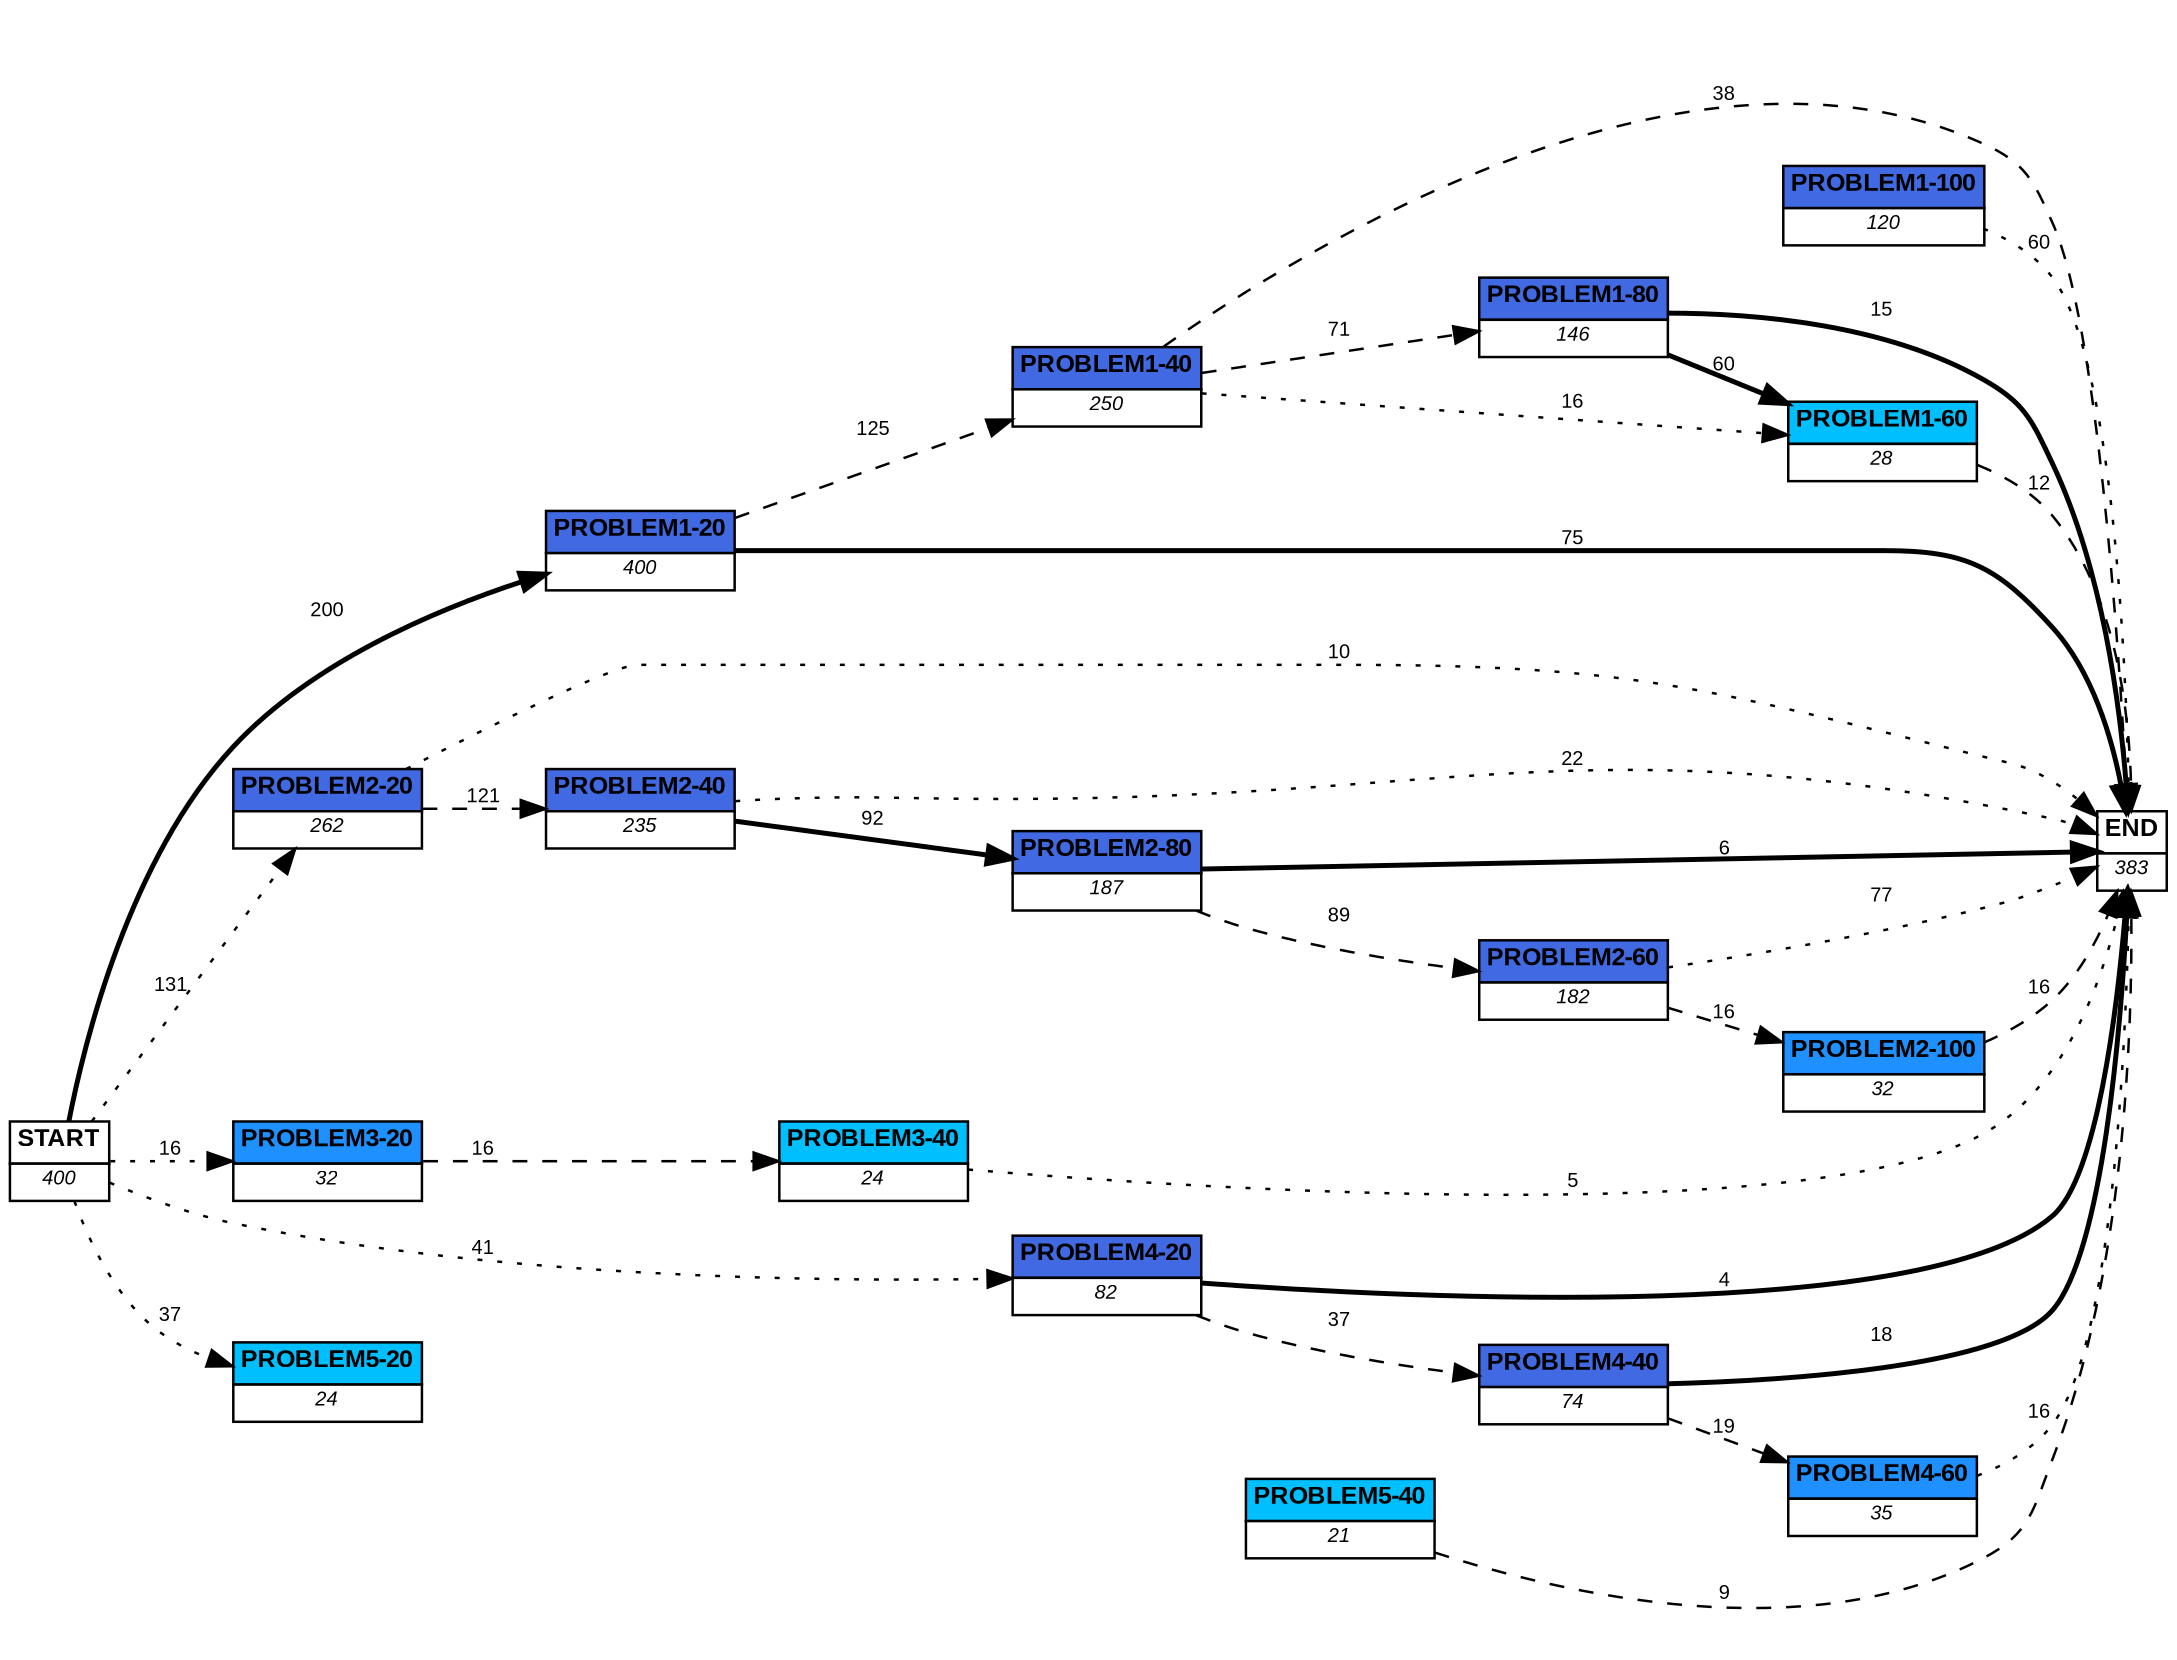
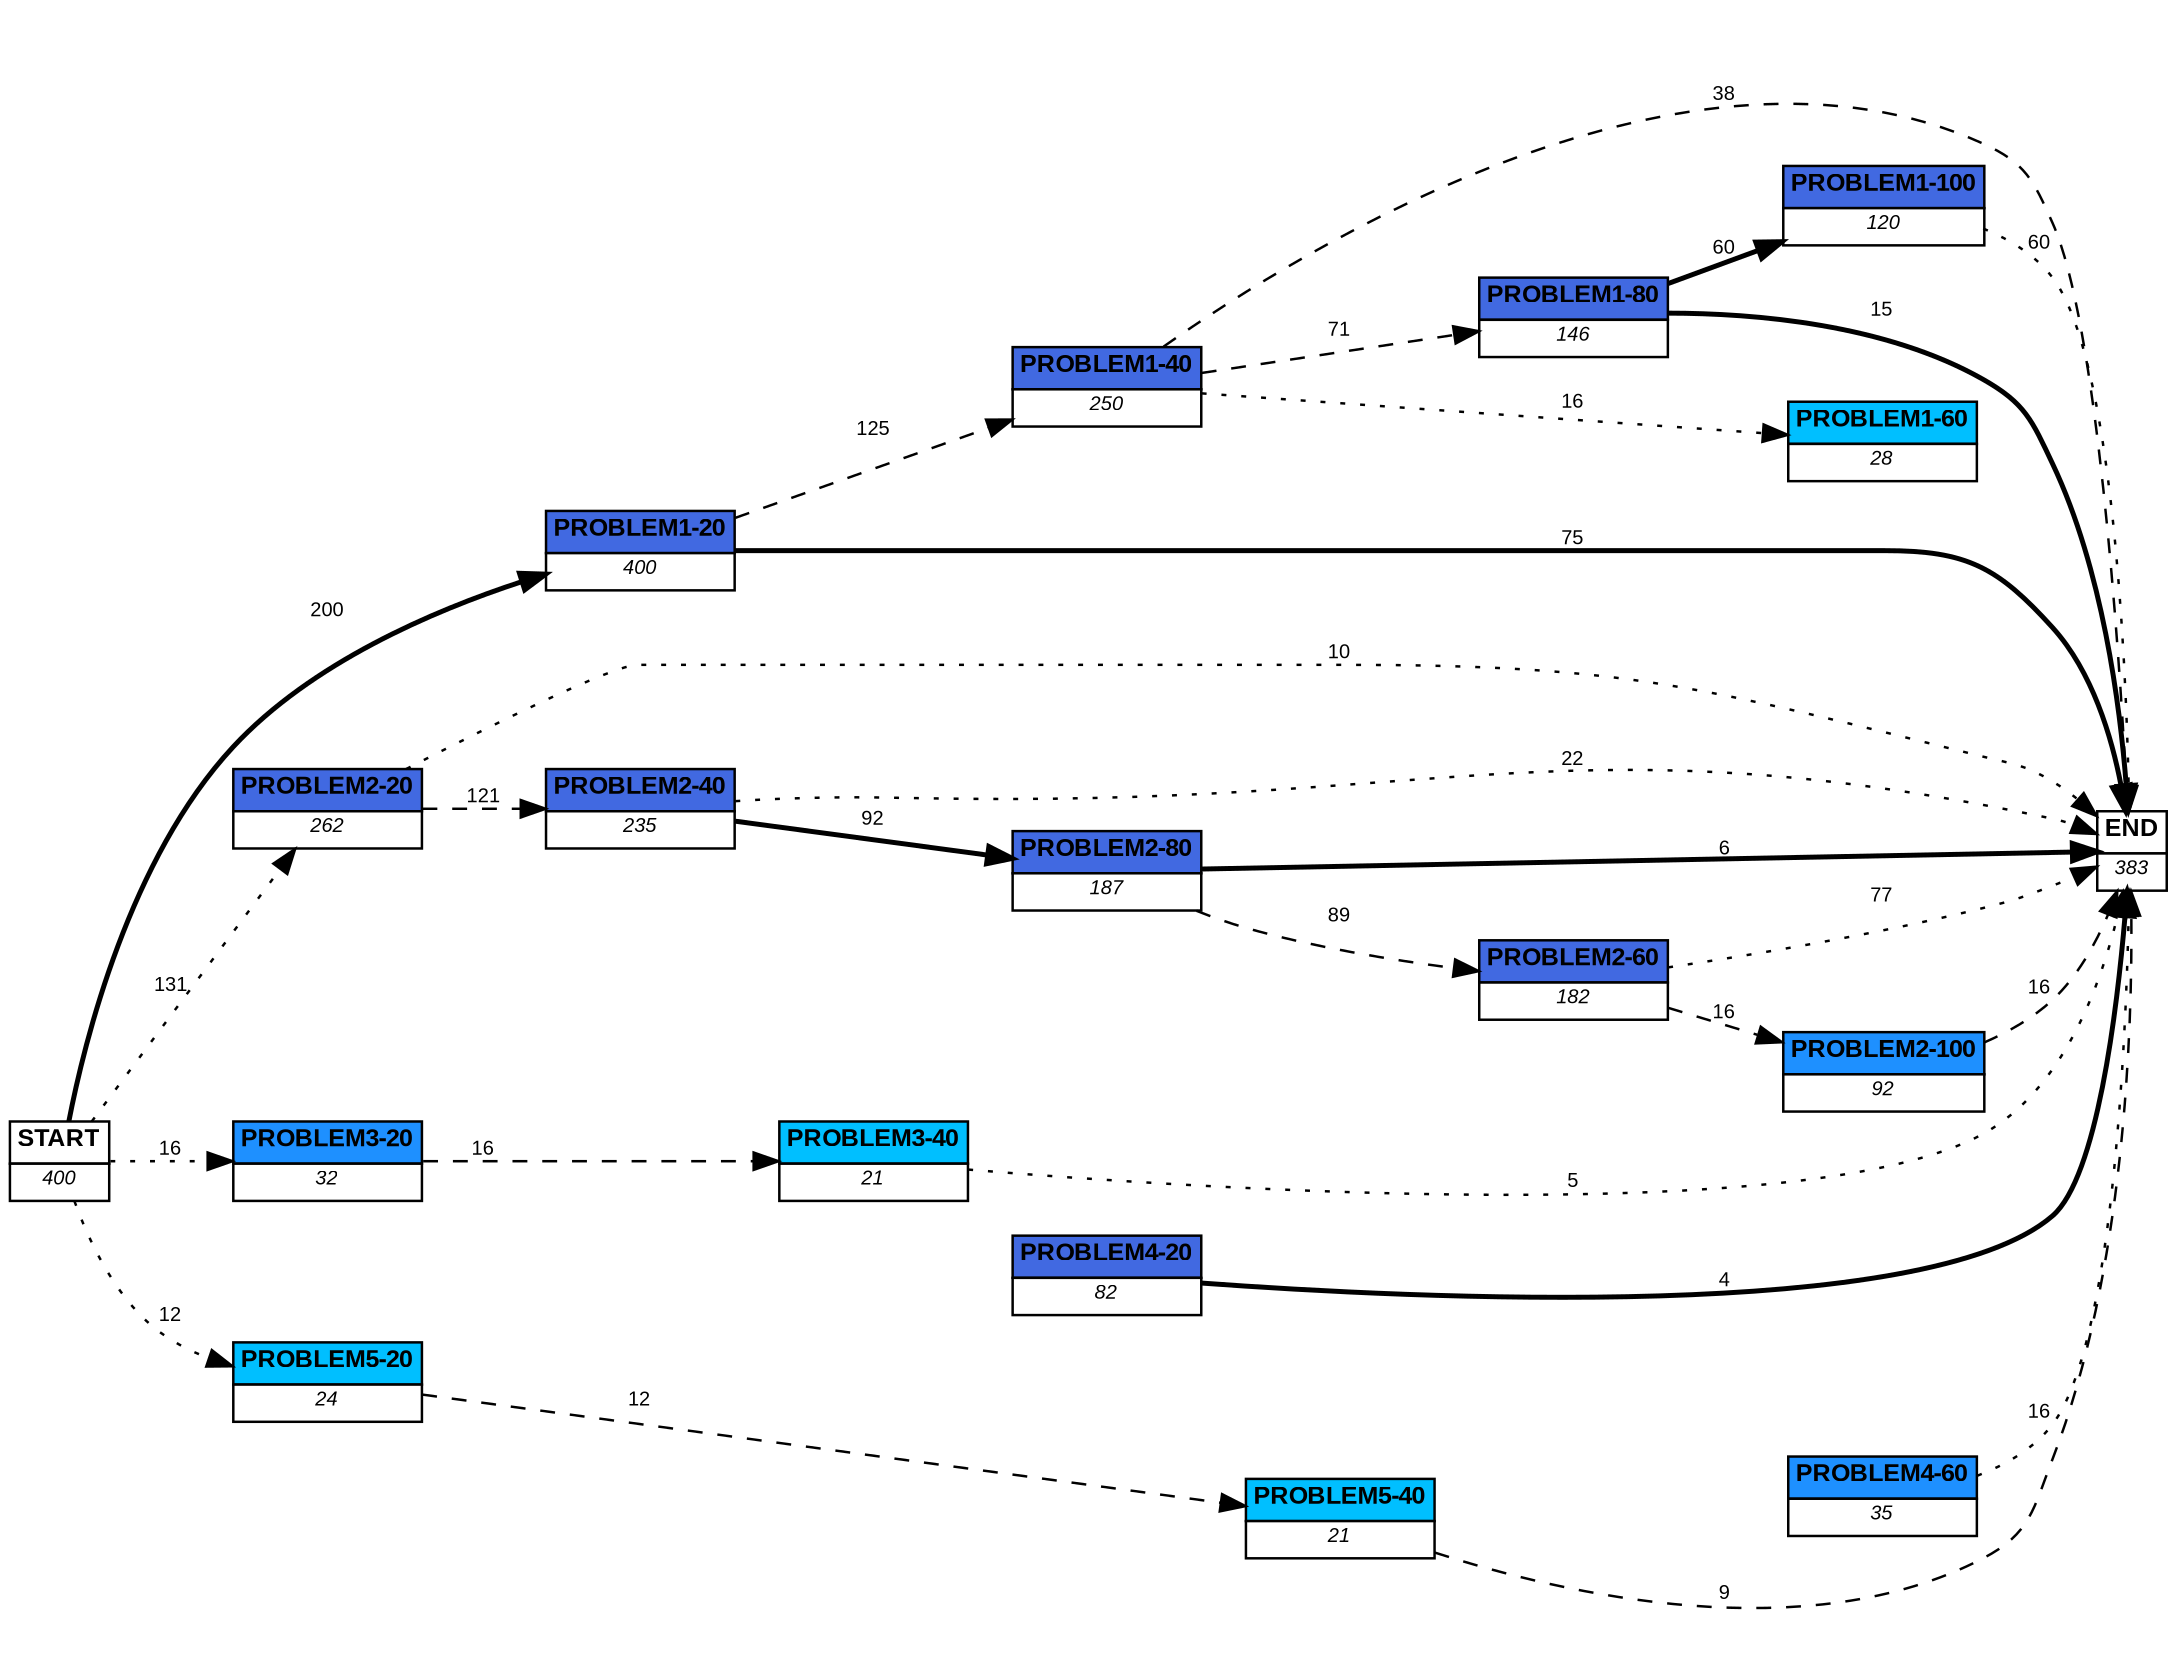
(1716, 374) -> (1713, 267)
(2060, 526) -> none
(1884, 1089) -> (1884, 1089)
(874, 1179) -> (874, 1179)
(543, 1266) -> none
(171, 1316) -> (171, 1316)
(1574, 1385) -> none
none -> (821, 1449)
